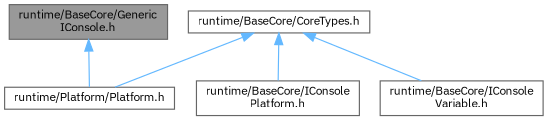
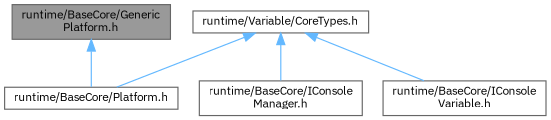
(88, 22) -> (91, 22)
(279, 22) -> (281, 22)
(90, 98) -> (91, 98)
(278, 98) -> (281, 98)
